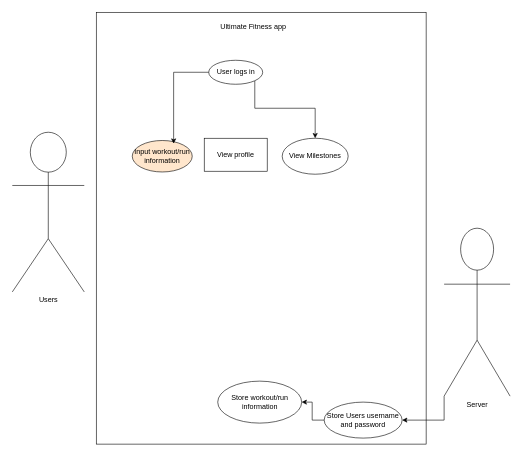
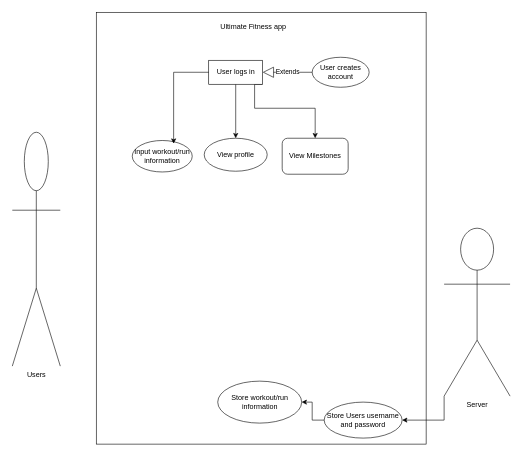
(236, 72) -> (236, 72)
none -> (293, 72)
none -> (341, 72)
none -> (236, 132)
(236, 155) -> (236, 155)
(162, 156) -> (162, 156)
(315, 156) -> (315, 156)
(48, 212) -> (36, 249)
